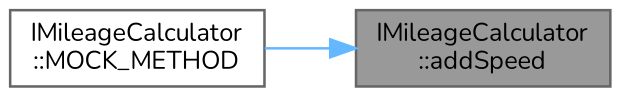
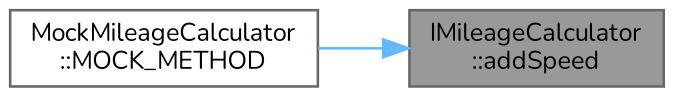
(137, 48) -> (164, 48)
